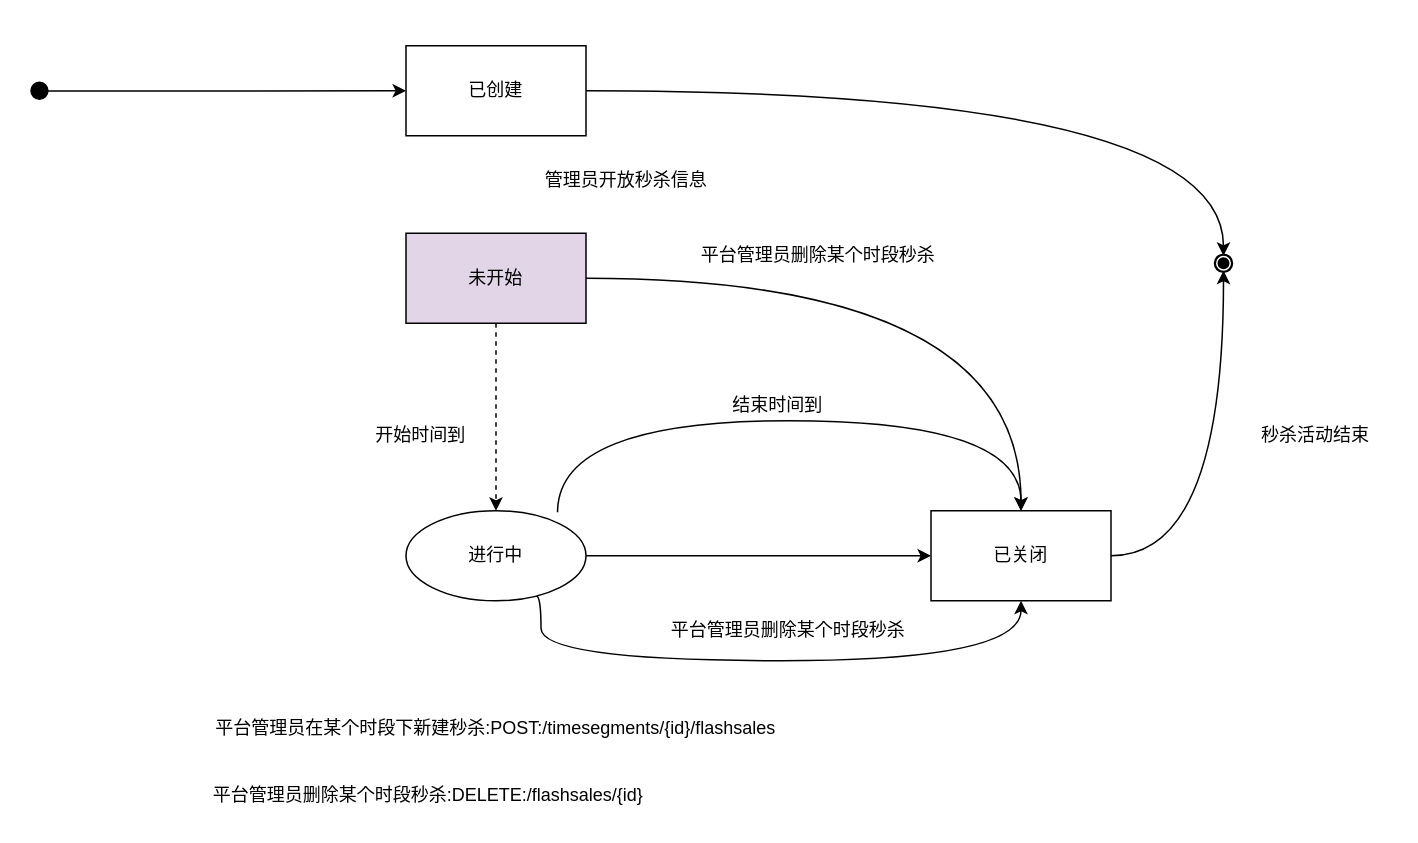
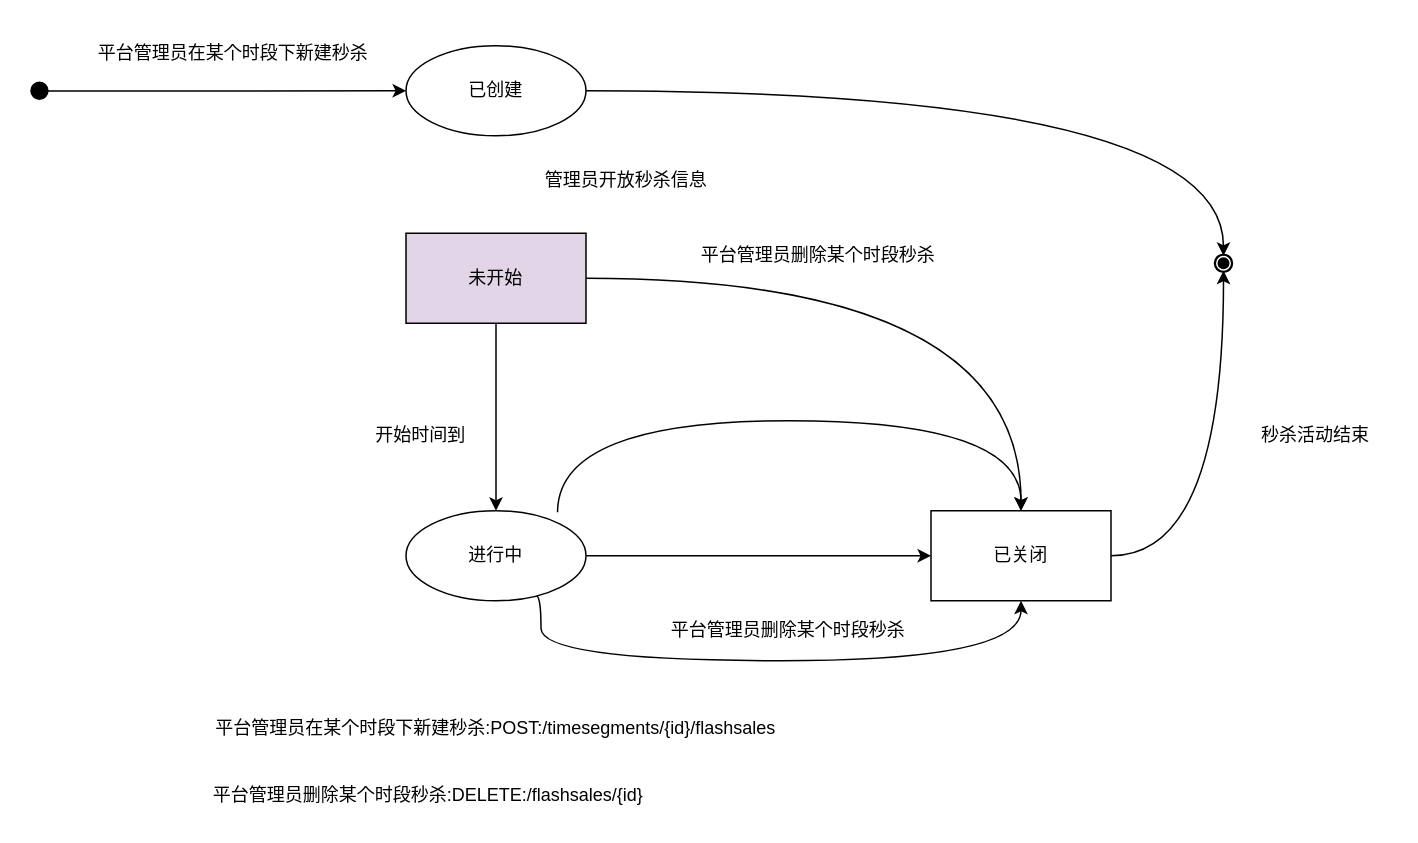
none -> (233, 53)
(496, 91) -> (496, 91)
(778, 406) -> none
(496, 414) -> (496, 414)
